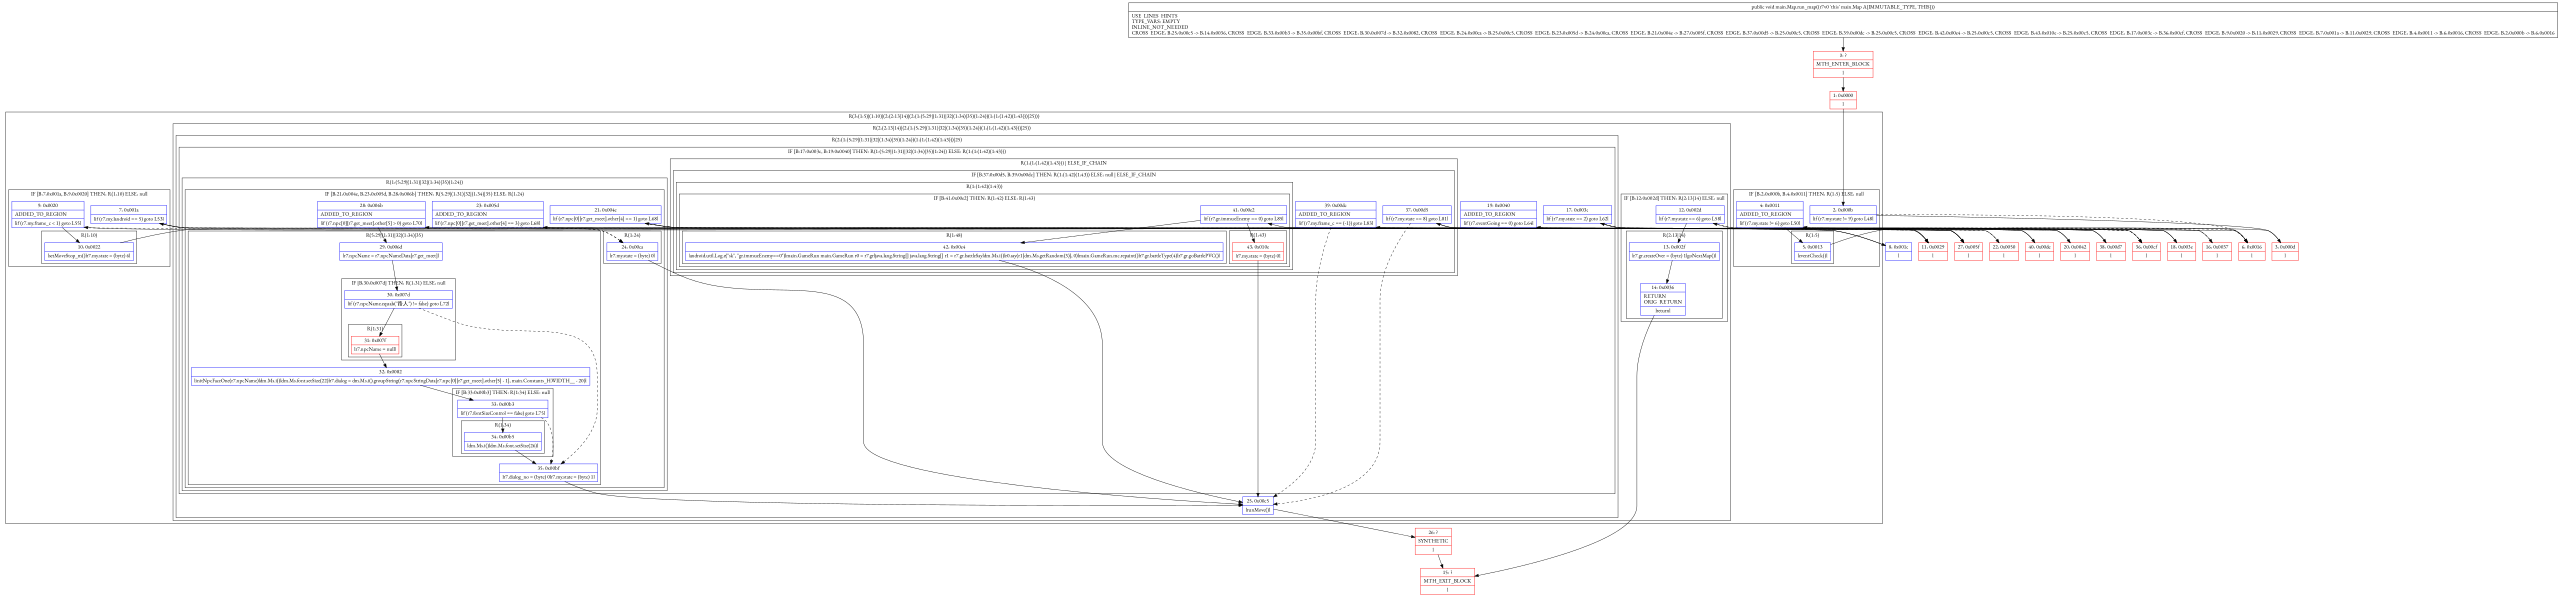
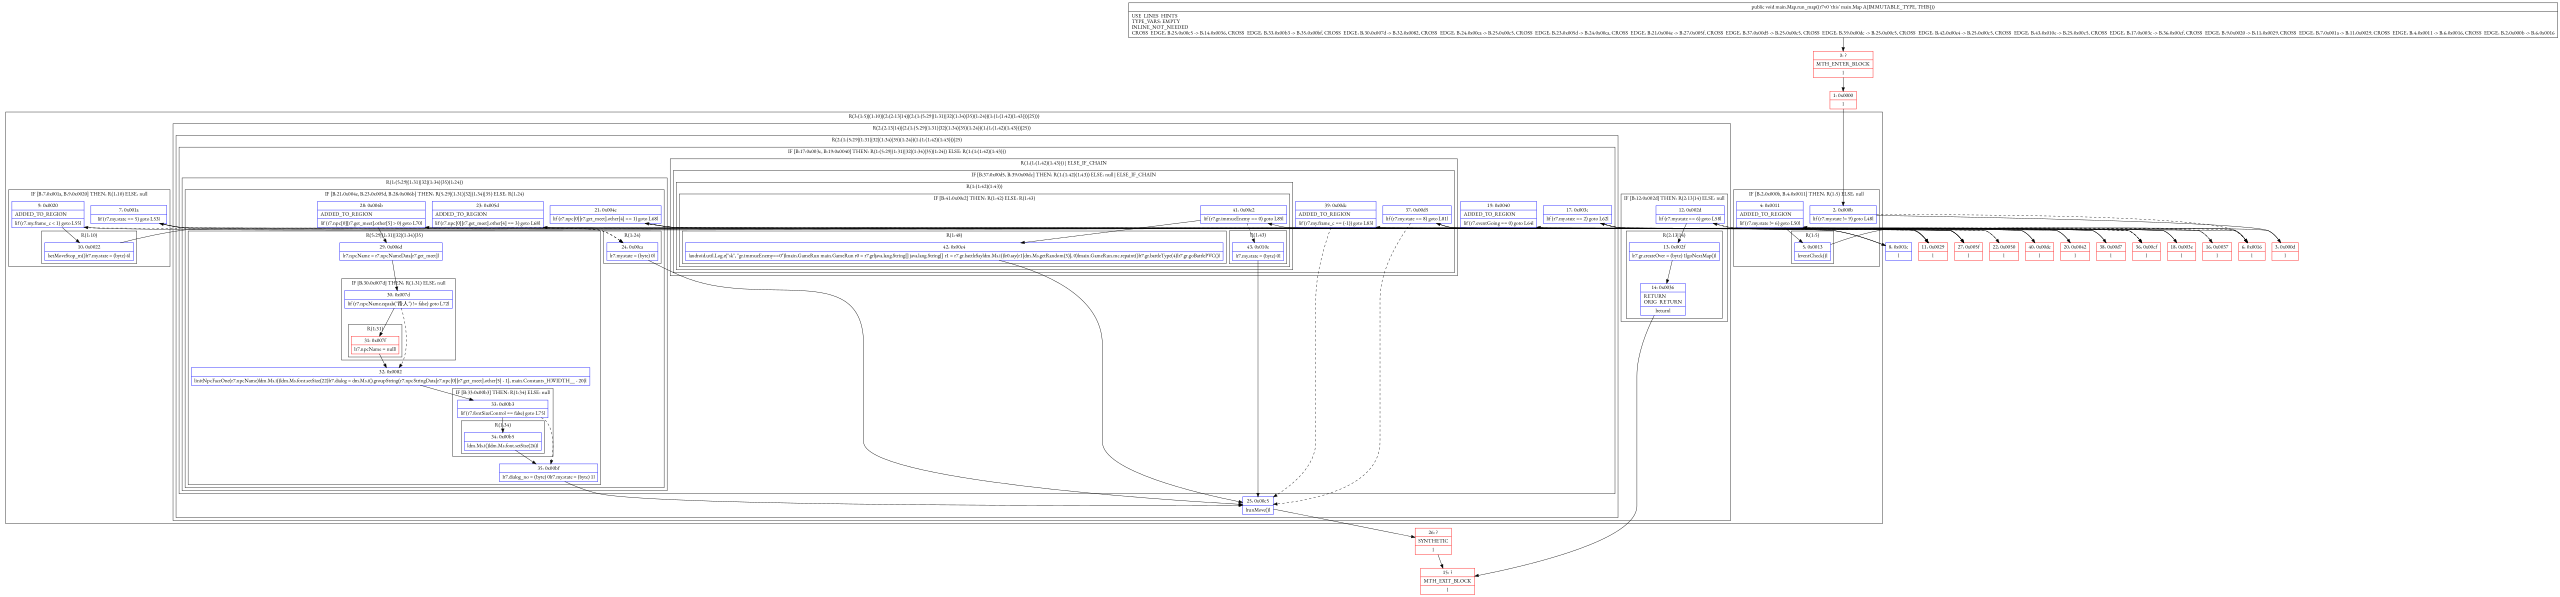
(129, 219) -> (129, 219)
(1251, 233) -> (1251, 233)
(1258, 252) -> (1258, 252)
(568, 335) -> (406, 336)
